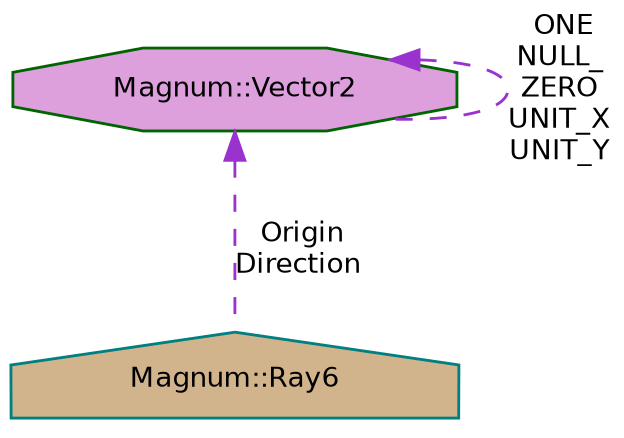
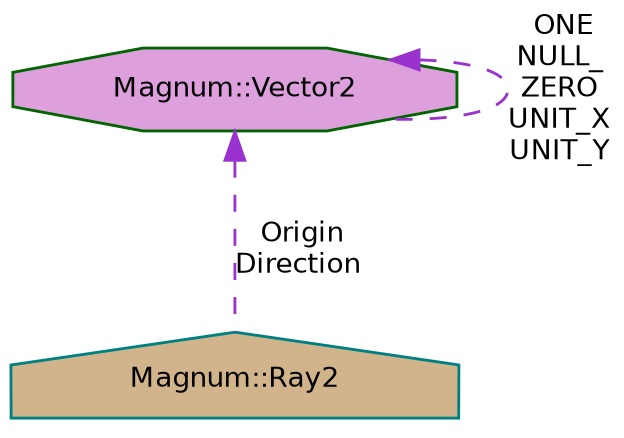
(235, 380) -> (235, 380)
